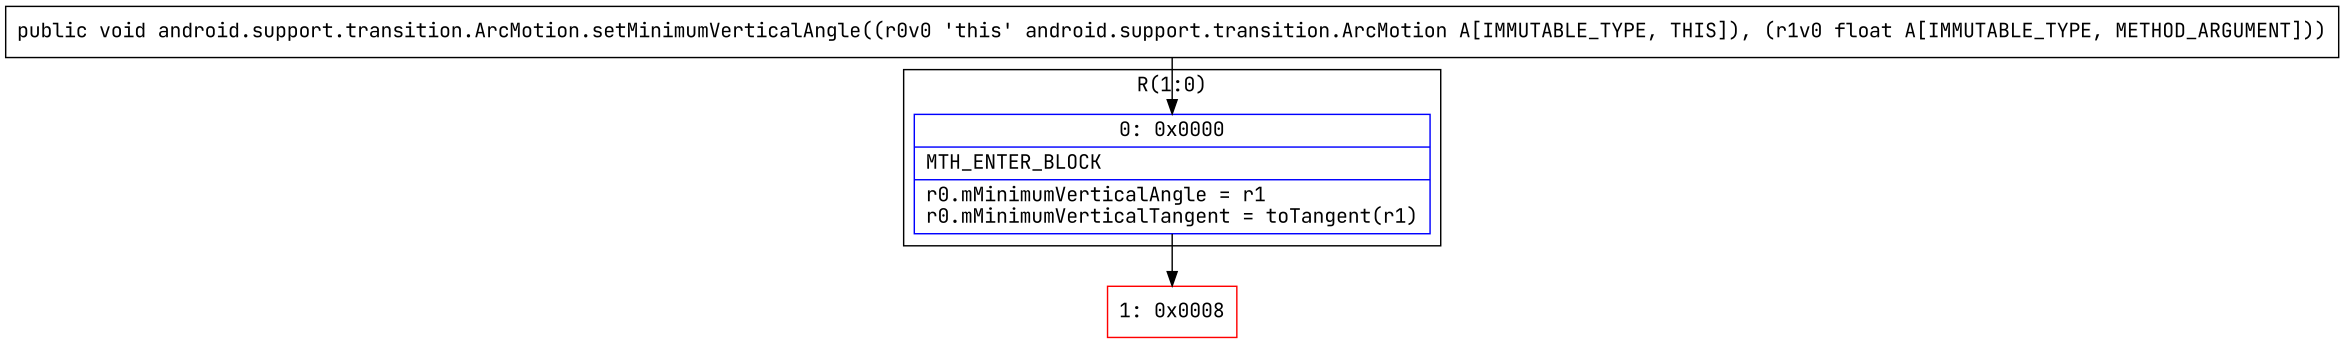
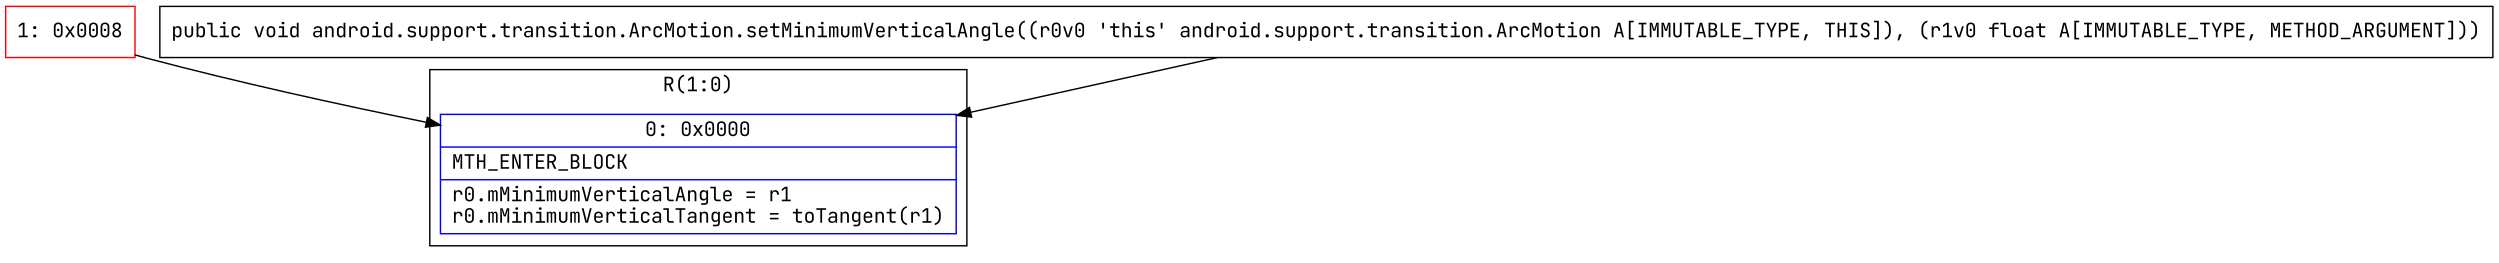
(1172, 255) -> (280, 91)
